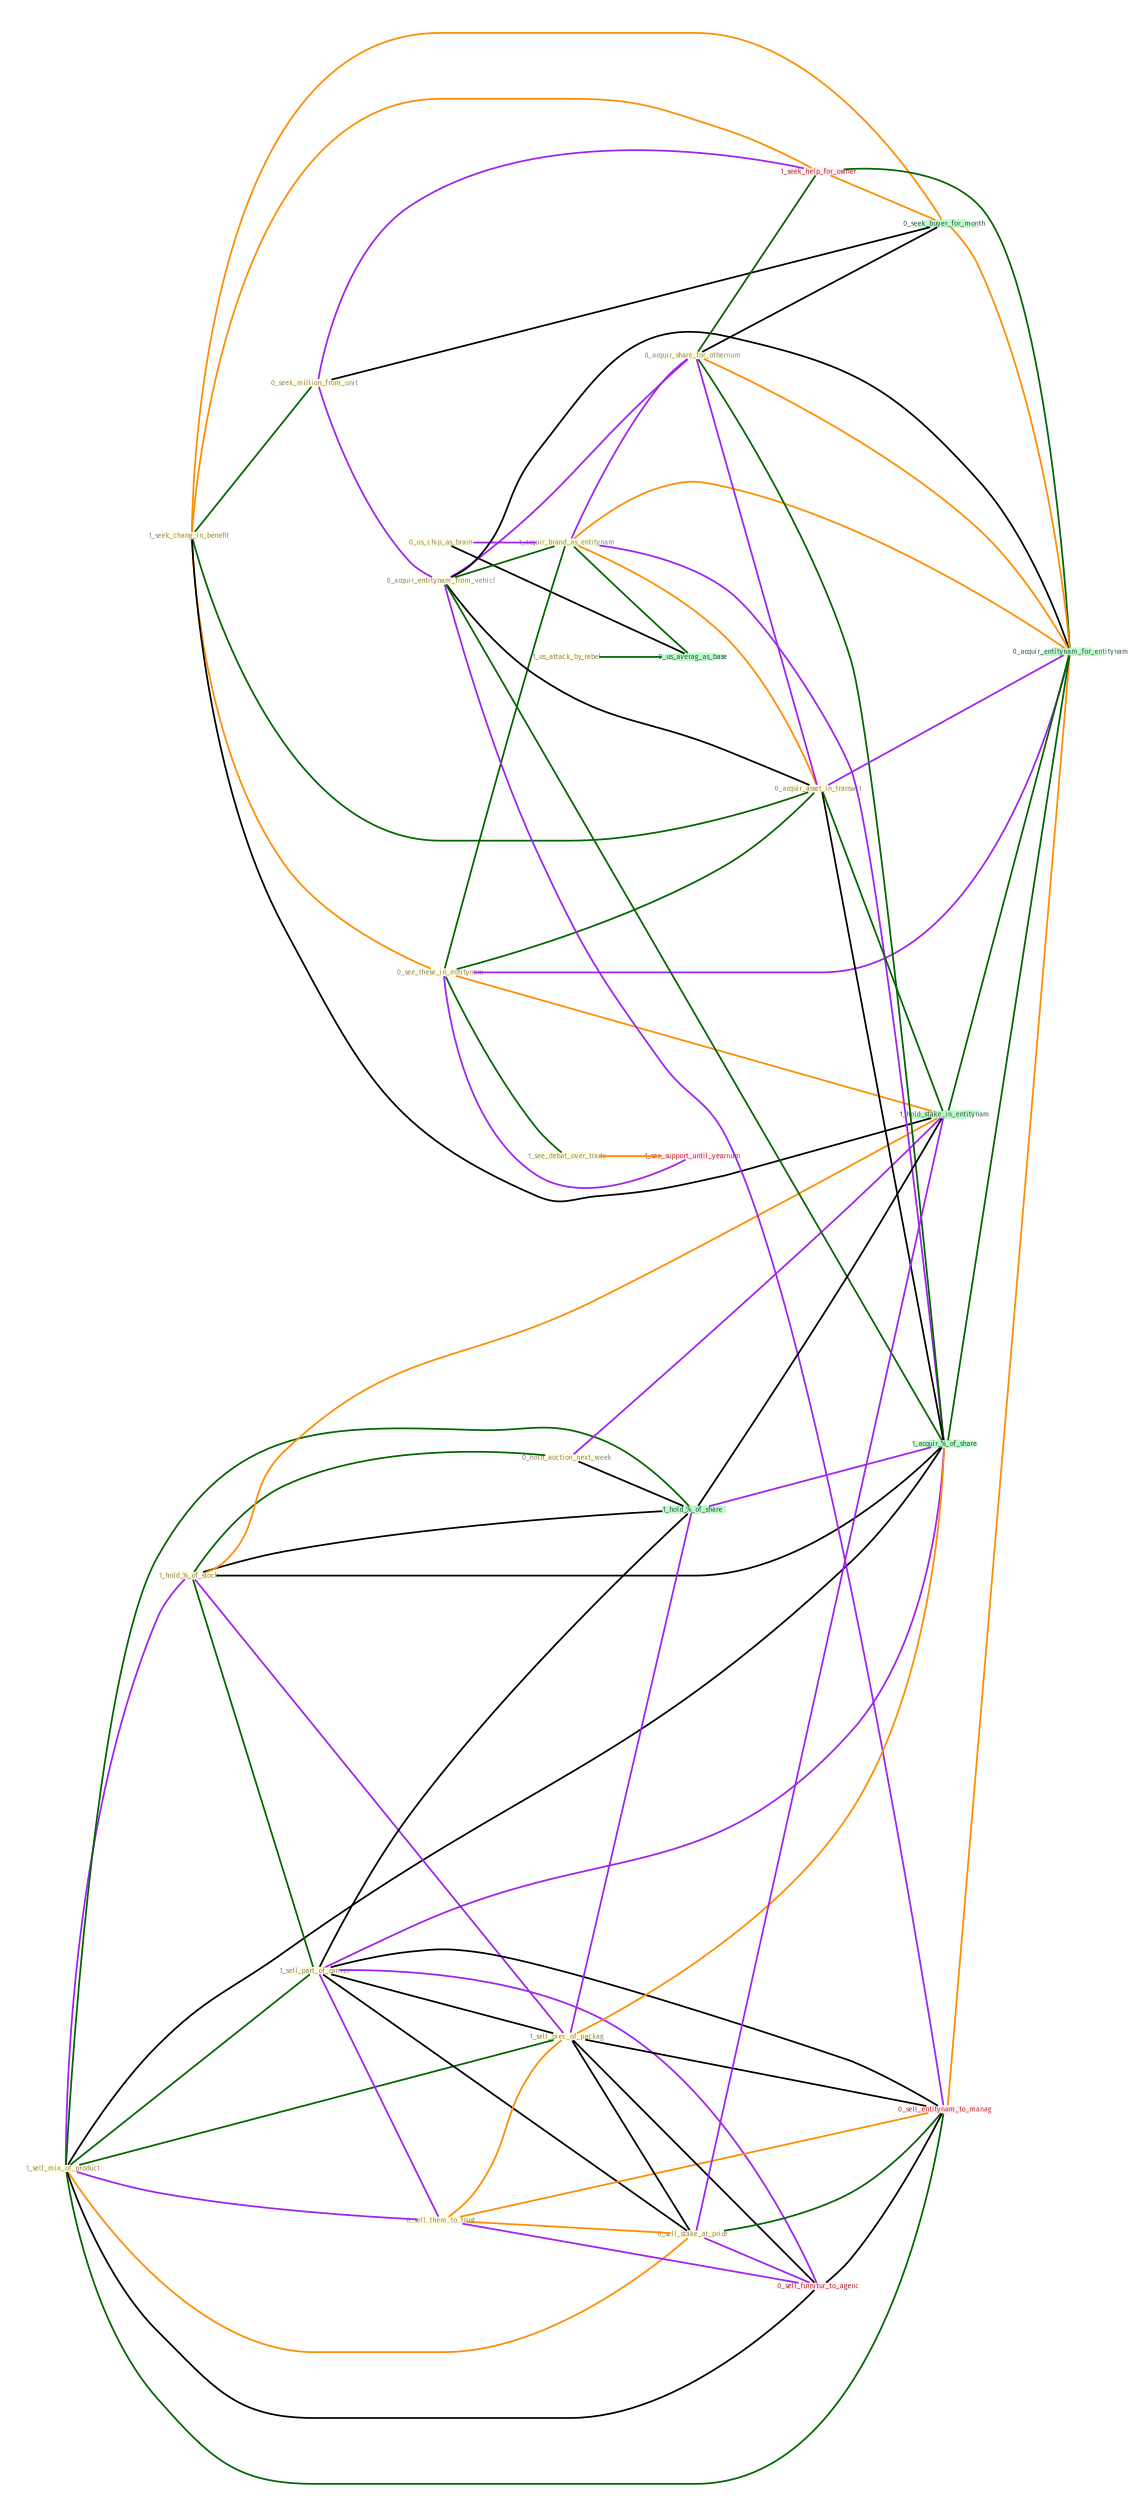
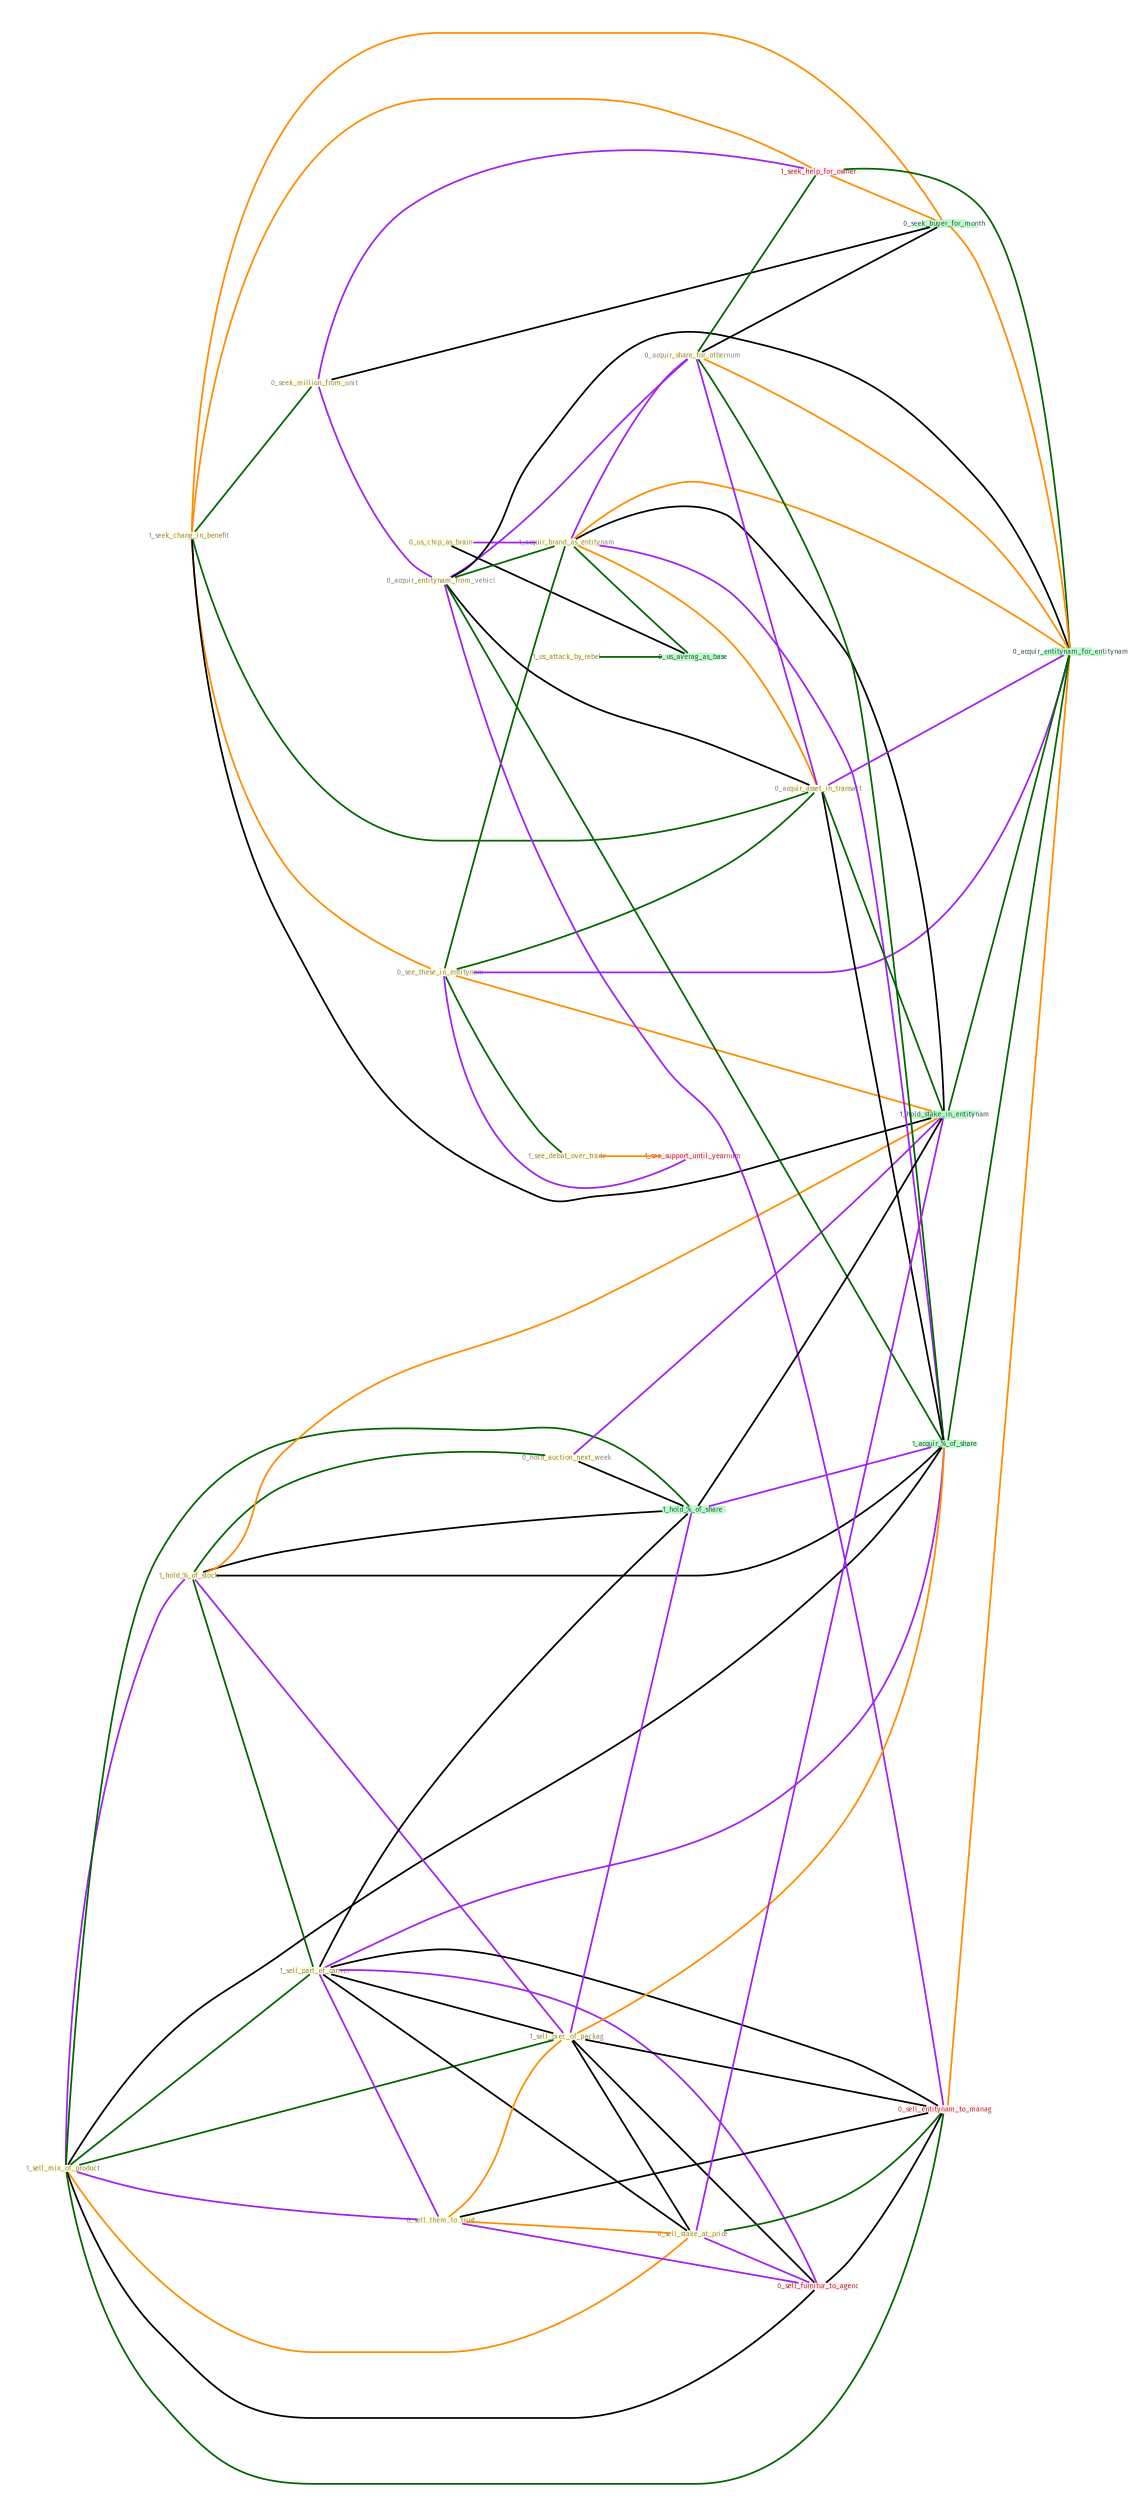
none -> (873, 713)
(682, 2167) -> (682, 2167)
